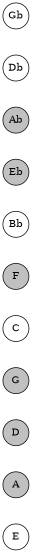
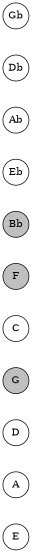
(16, 120) -> (16, 120)
(16, 172) -> (16, 172)
(16, 224) -> (16, 224)
(16, 433) -> (16, 433)
(16, 485) -> (16, 485)
